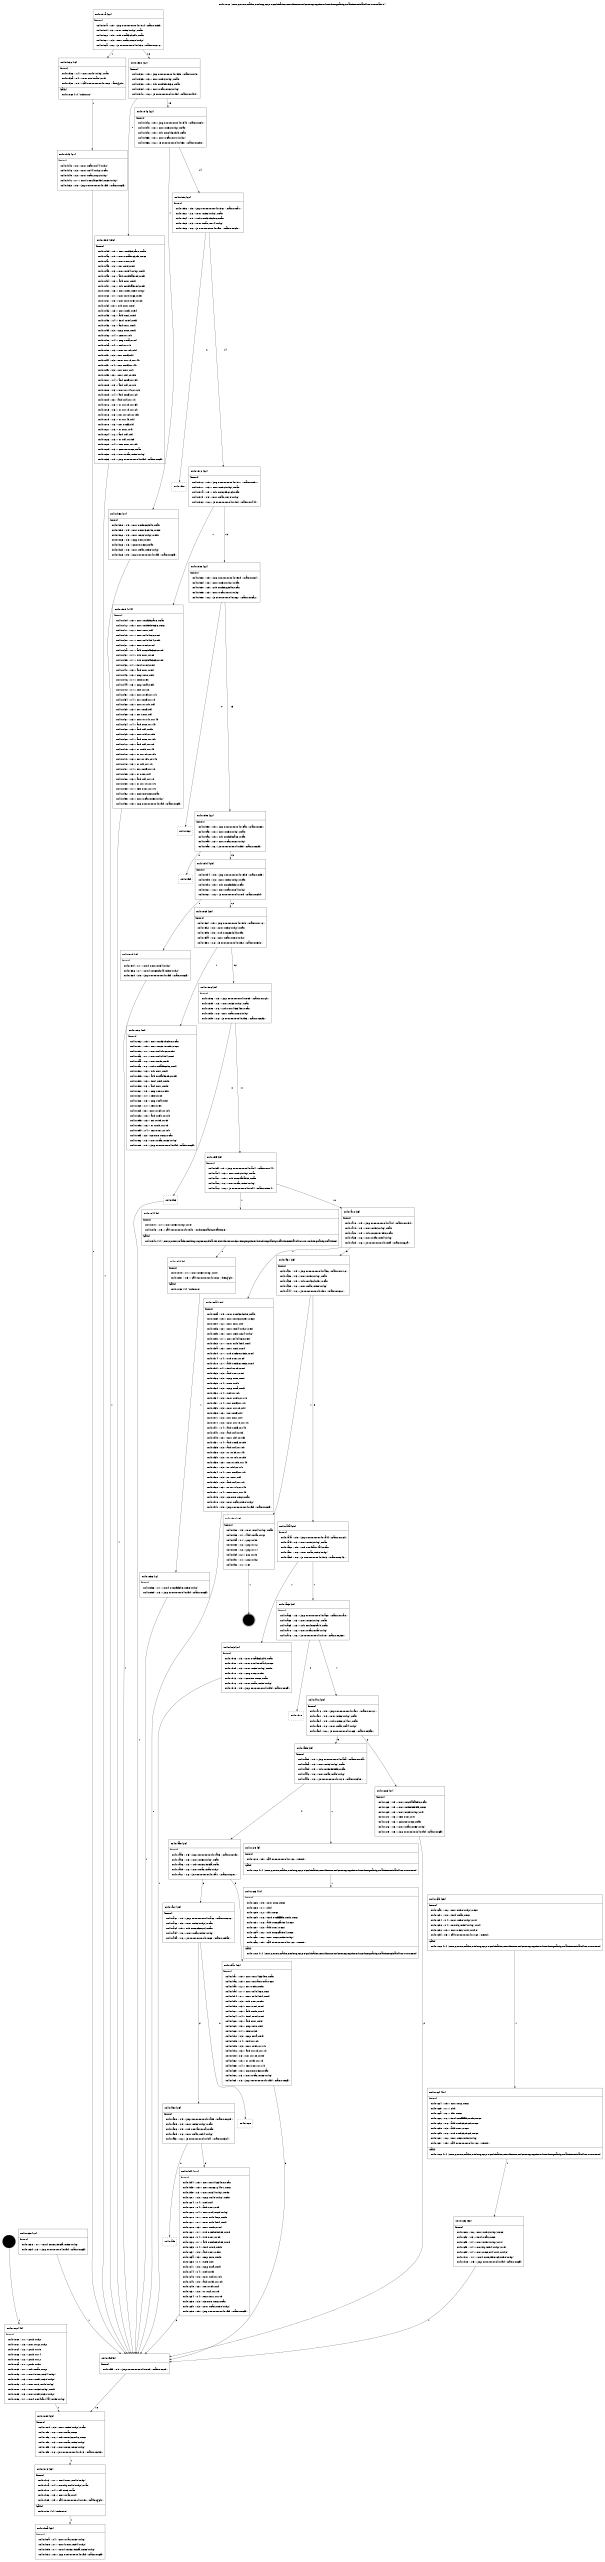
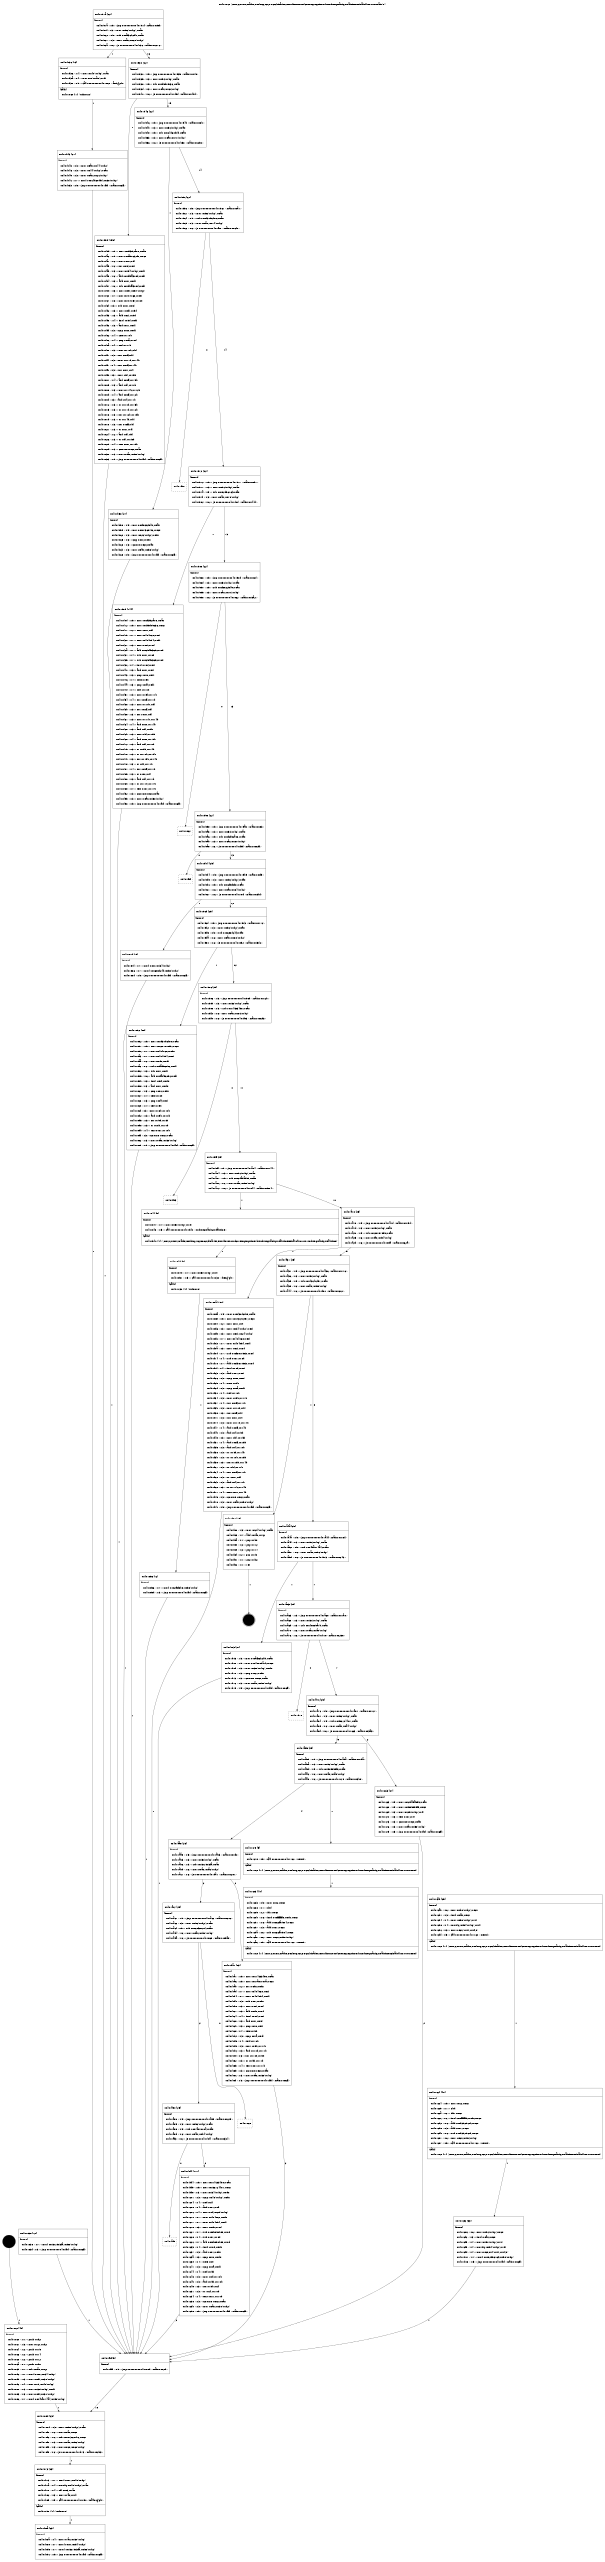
(138, 1767) -> (131, 1751)
